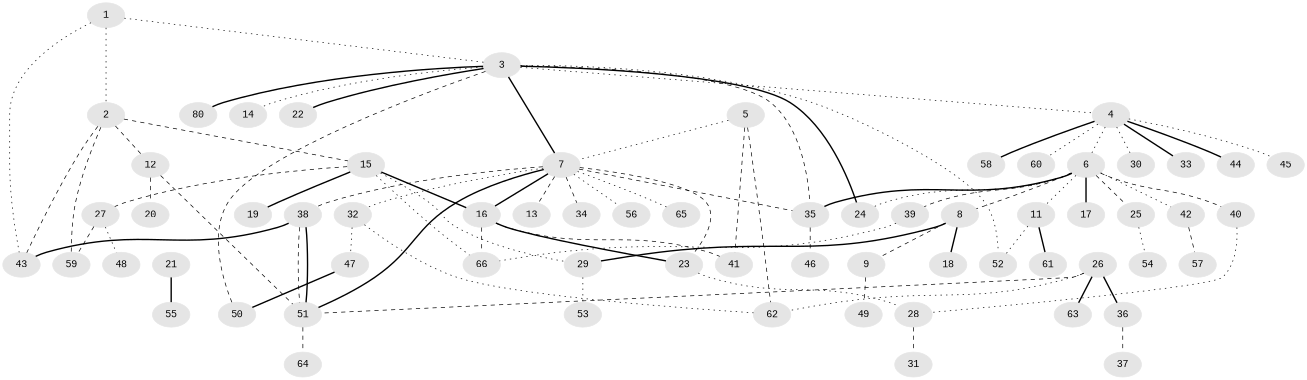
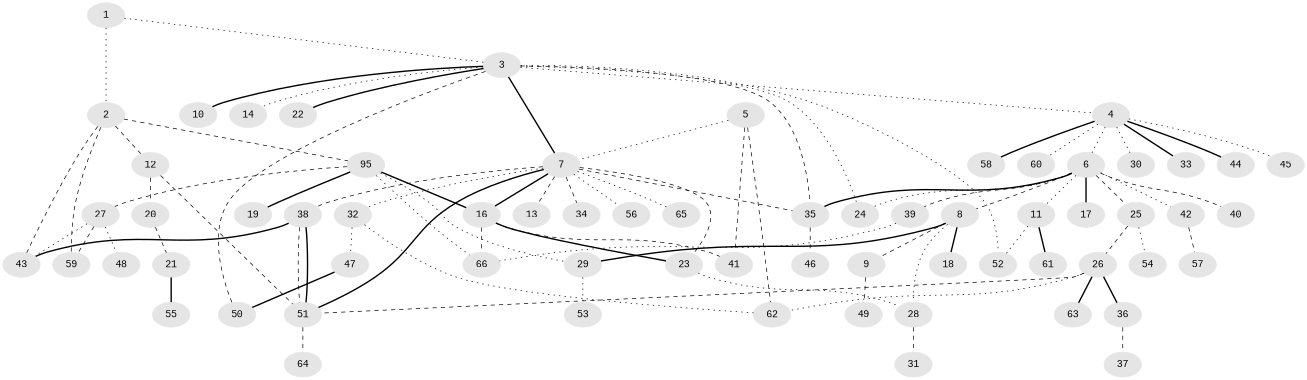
(784, 100) -> (784, 100)
(198, 115) -> (198, 115)
(10, 119) -> (61, 240)
(366, 165) -> (366, 165)
none -> (159, 235)
none -> (1117, 240)
(1104, 296) -> (920, 259)
